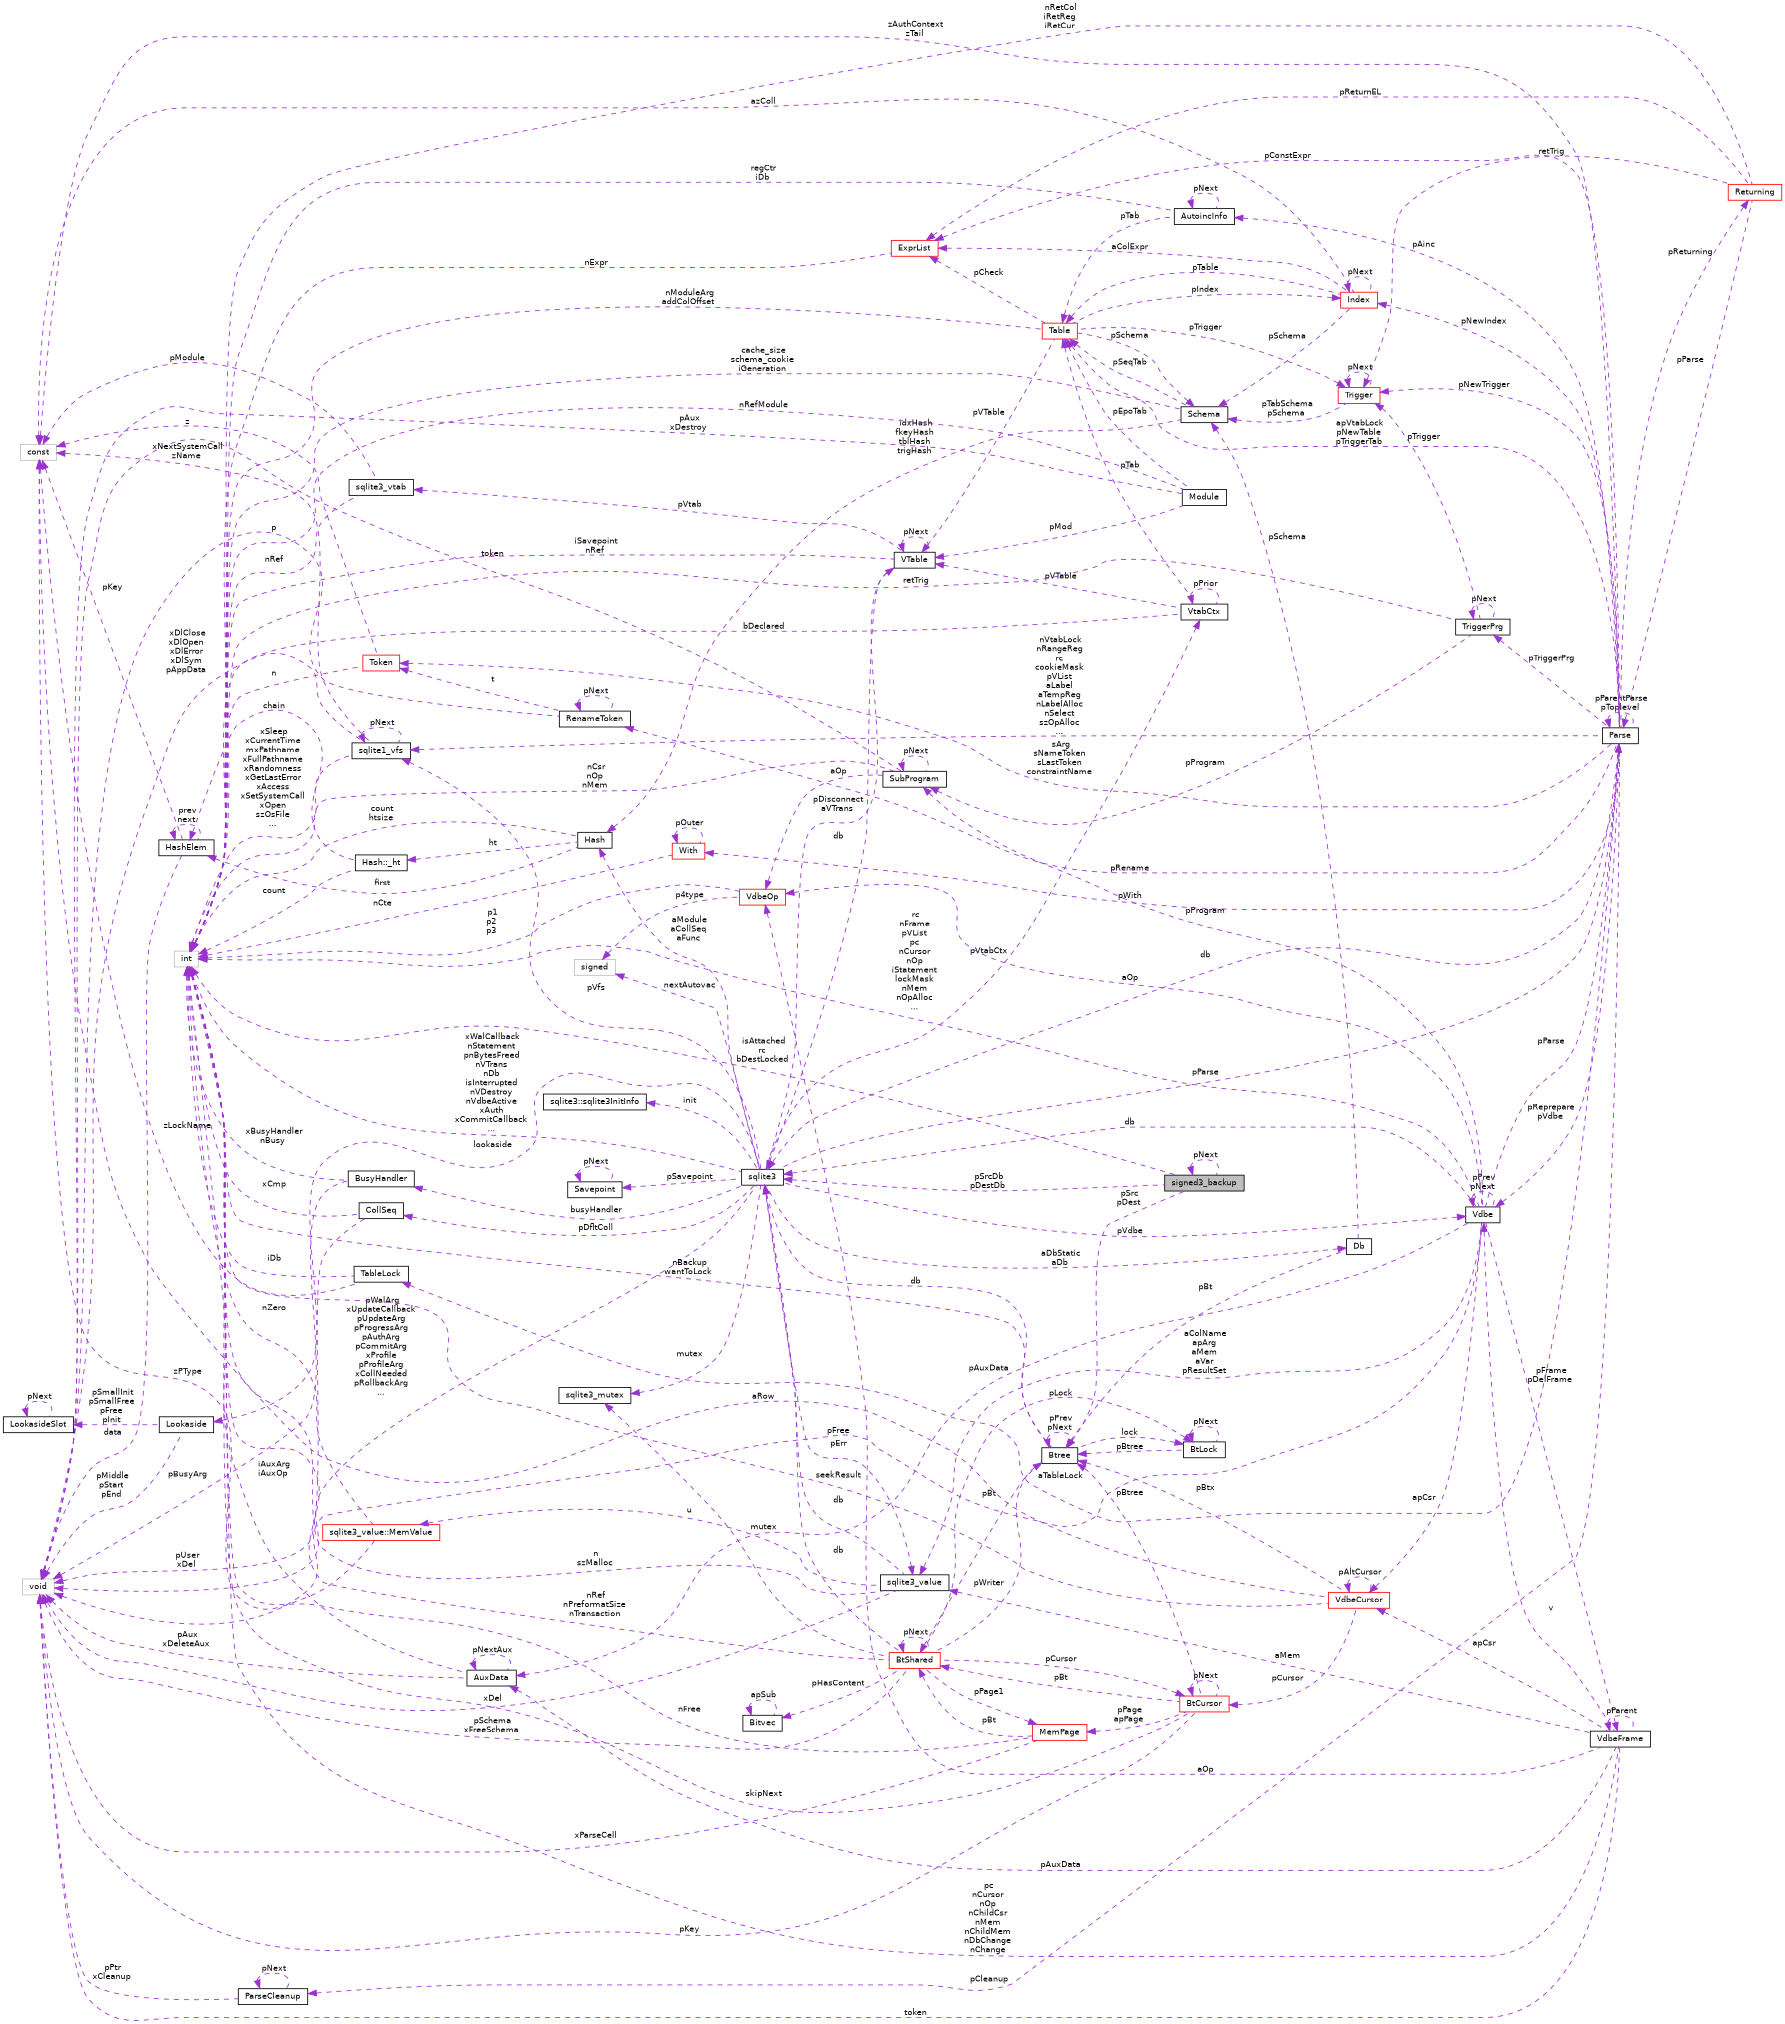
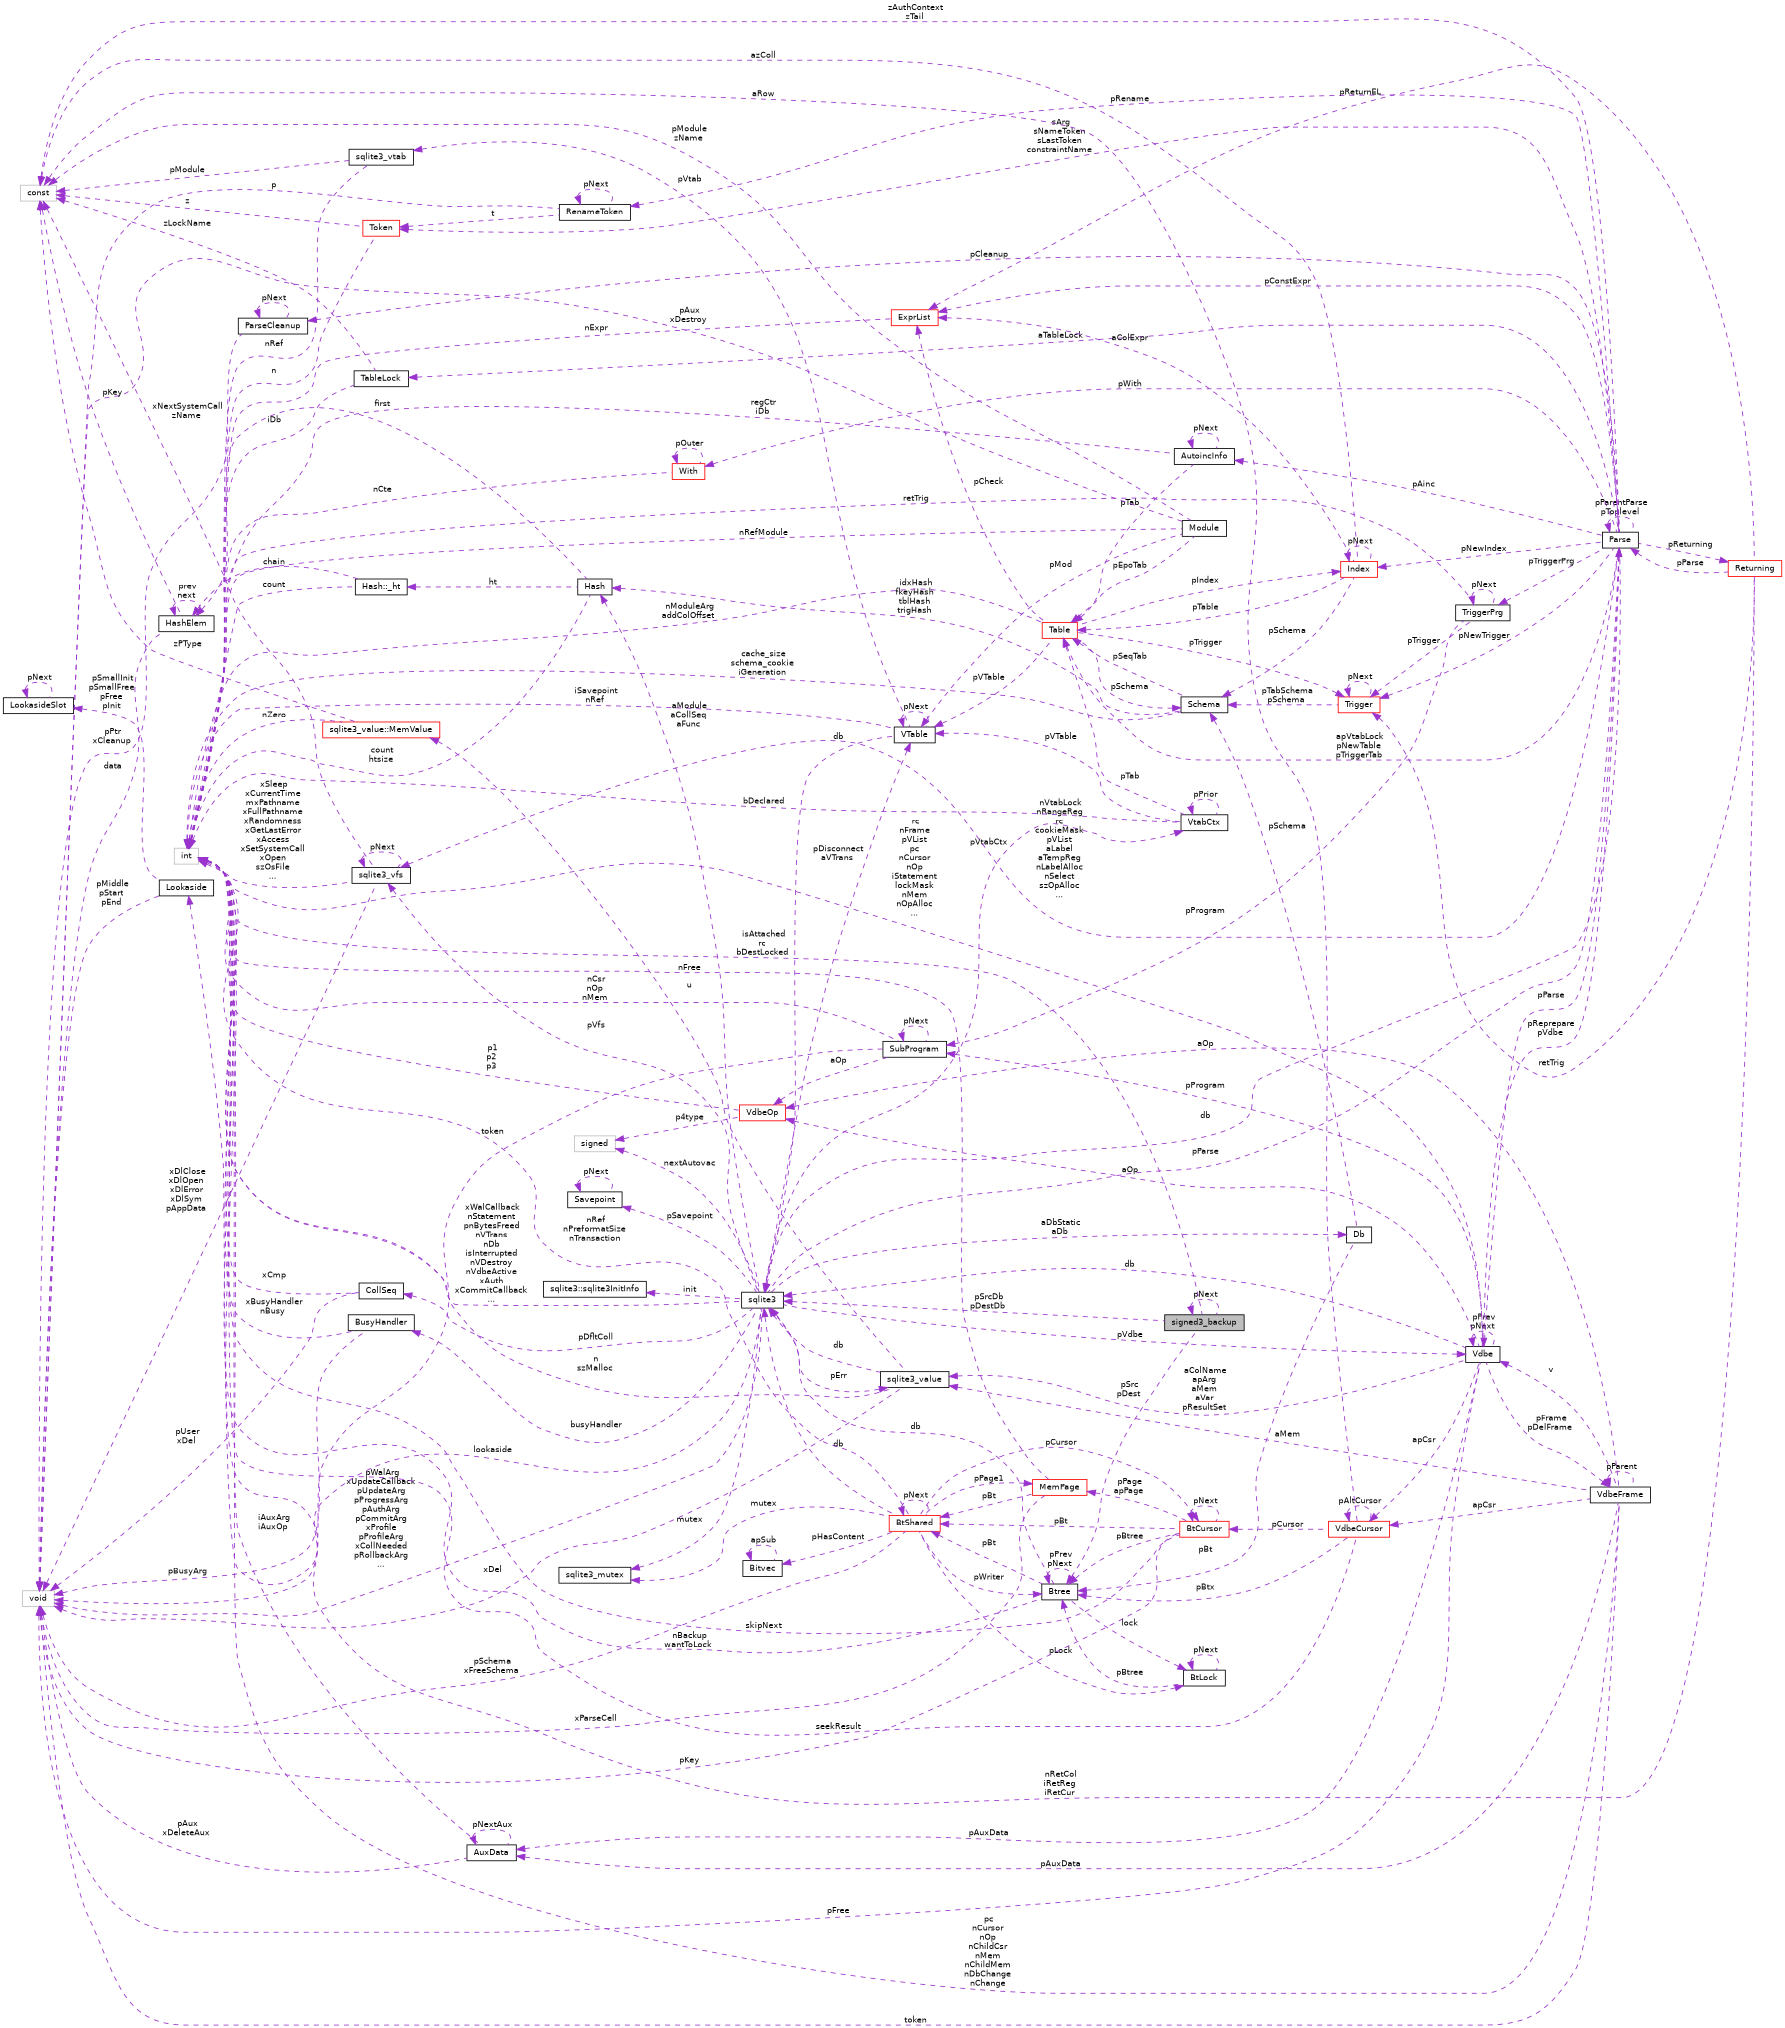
none -> (677, 150)
(381, 751) -> (381, 875)
